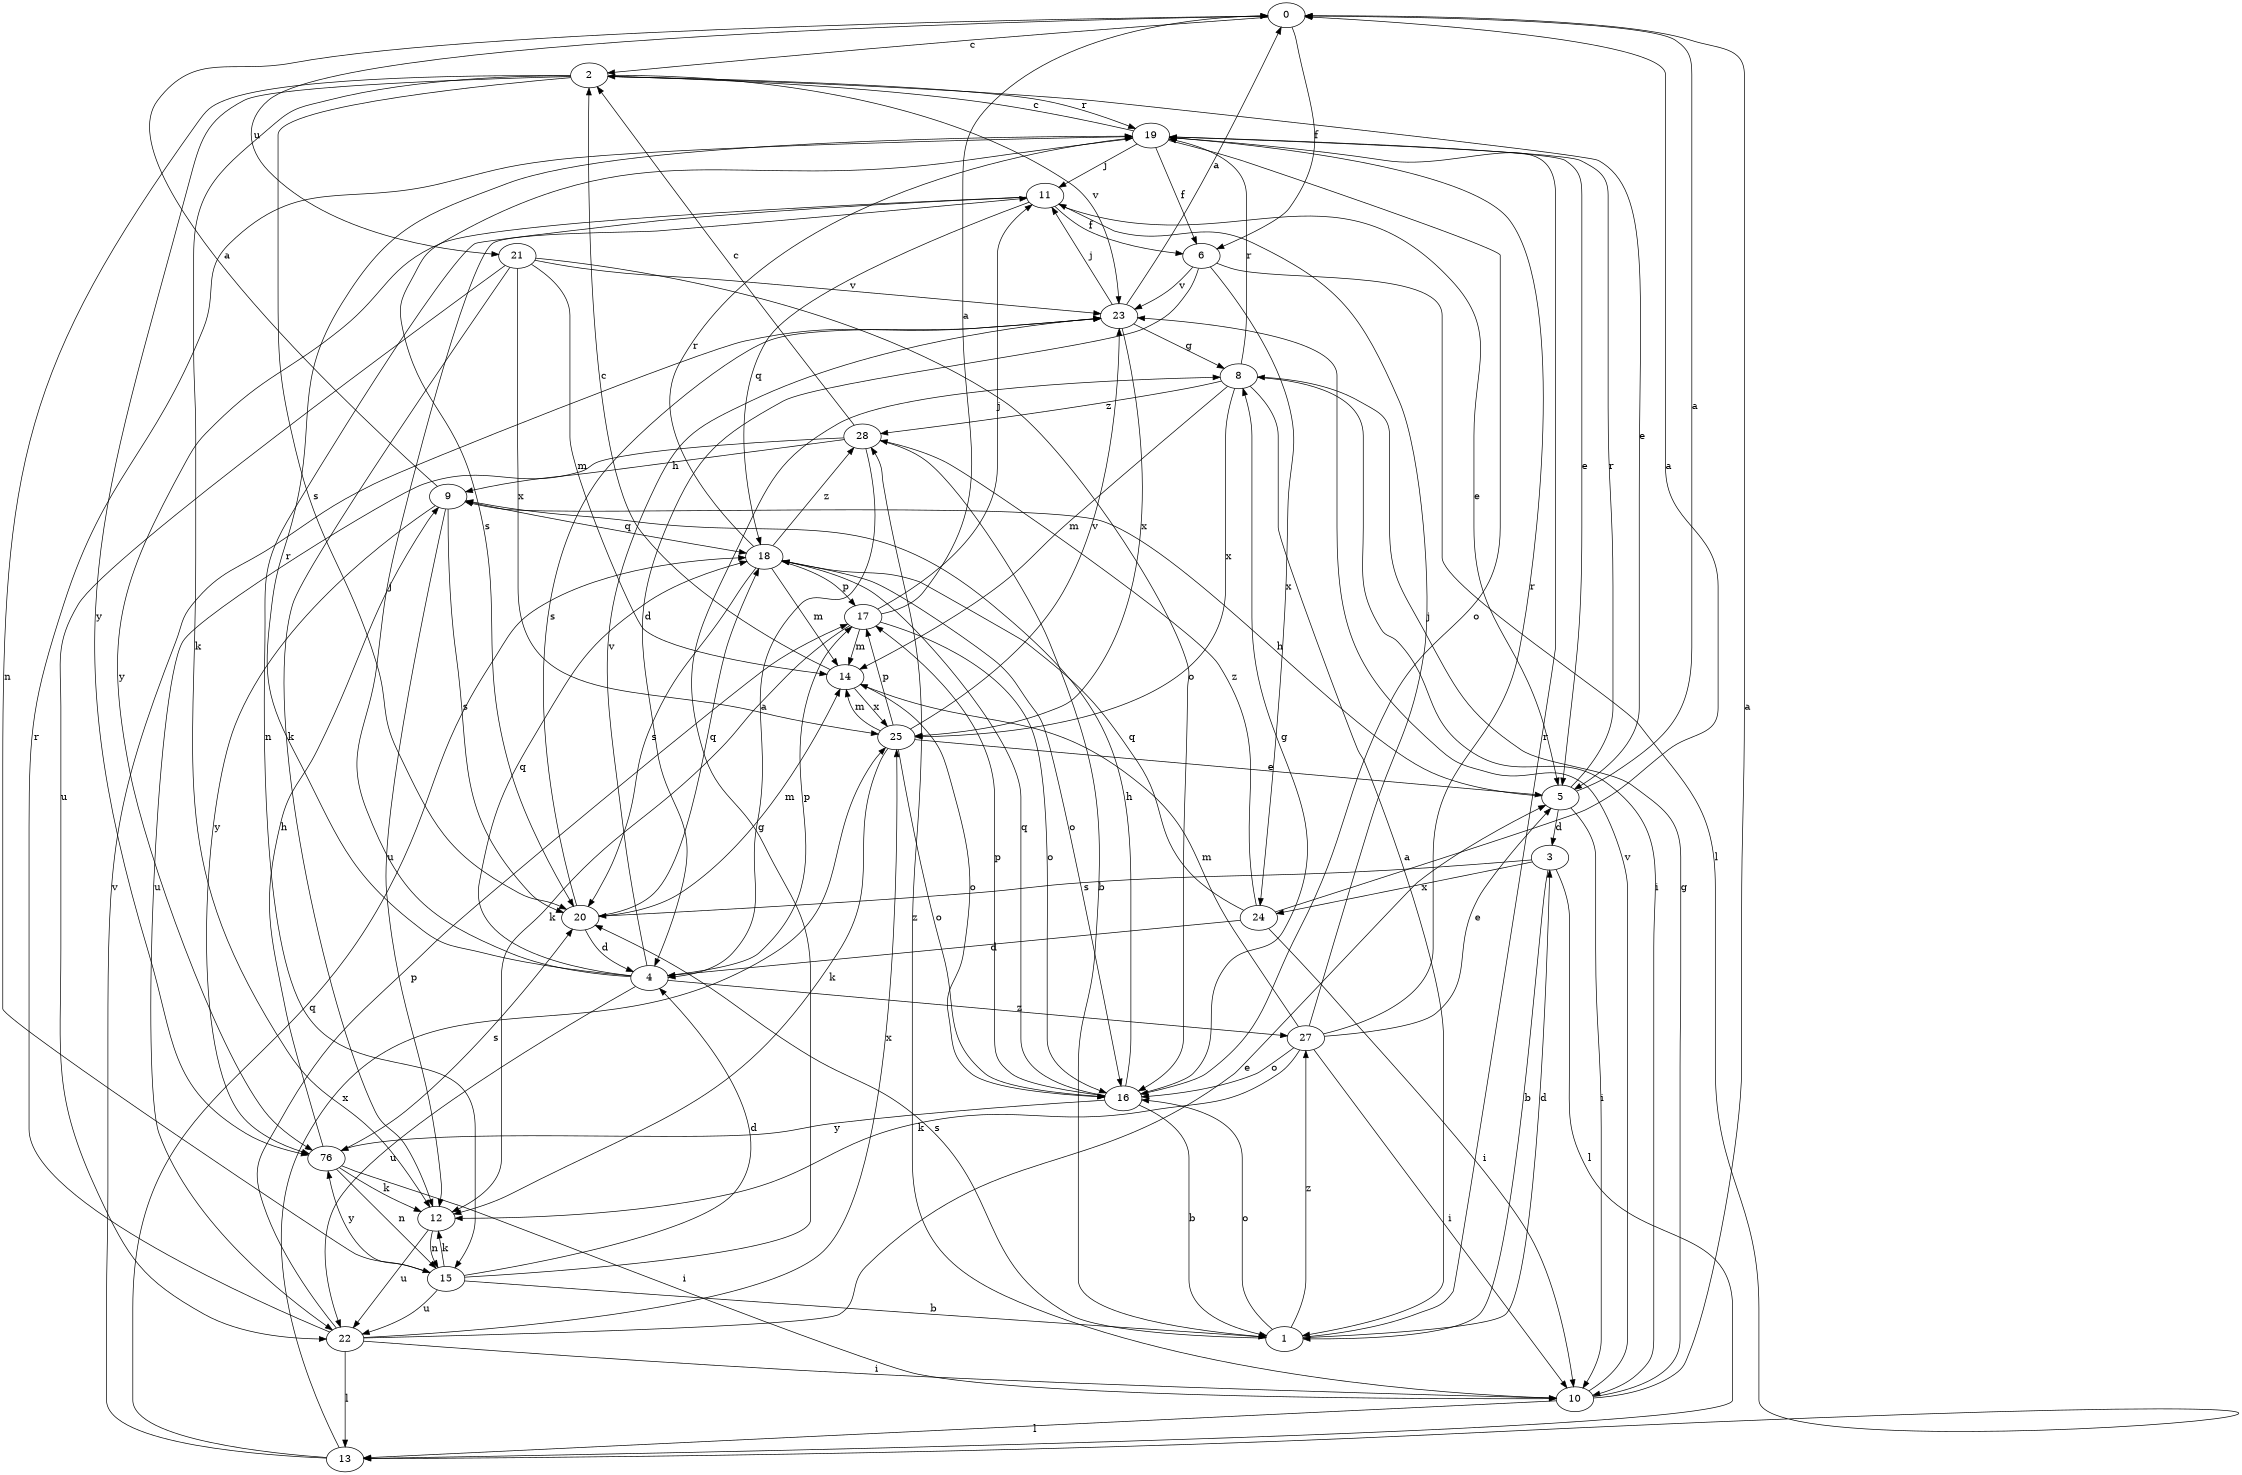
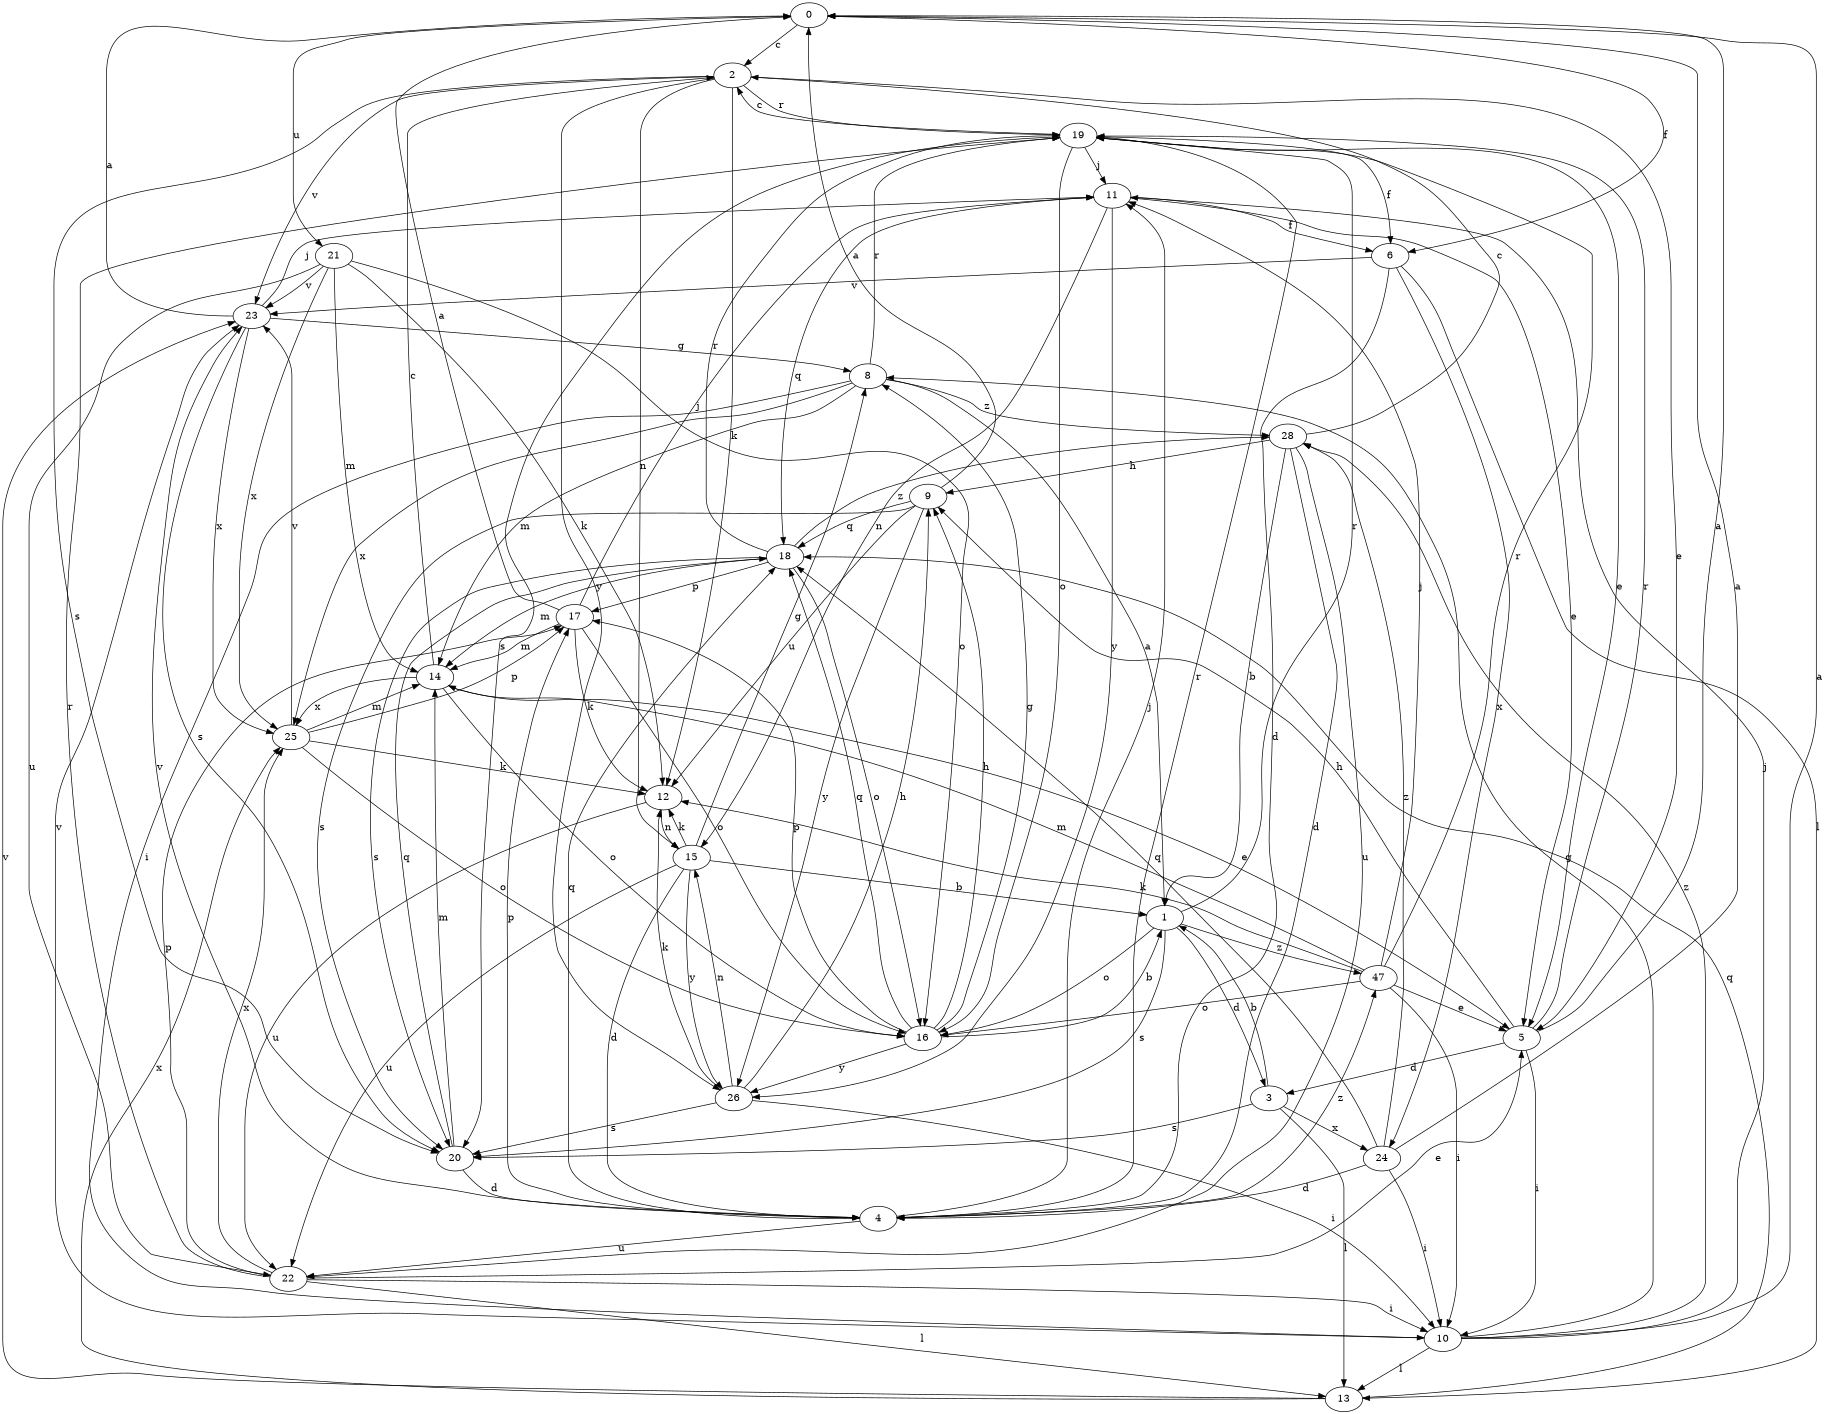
(635, 440) -> (195, 745)
none -> (1718, 696)
(764, 707) -> (1316, 828)
(1225, 767) -> (1001, 777)
(1306, 1038) -> (1378, 978)
(326, 1159) -> (734, 1098)
